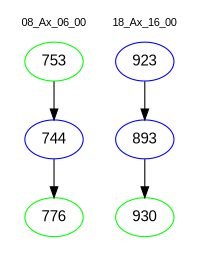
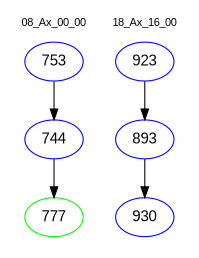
(54, 23) -> (54, 23)
(54, 62) -> (54, 62)
(54, 217) -> (54, 217)
(145, 217) -> (145, 217)
